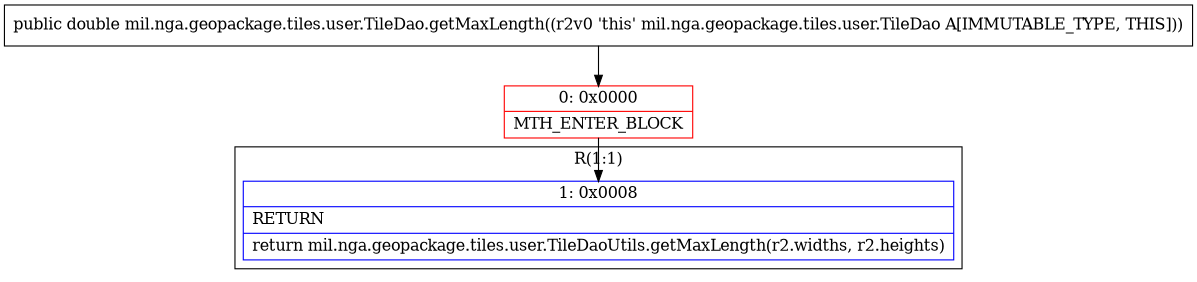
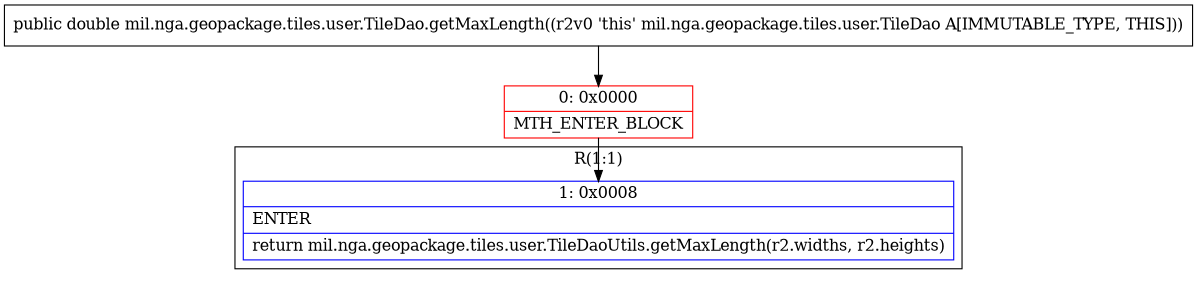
(288, 219) -> (282, 219)
